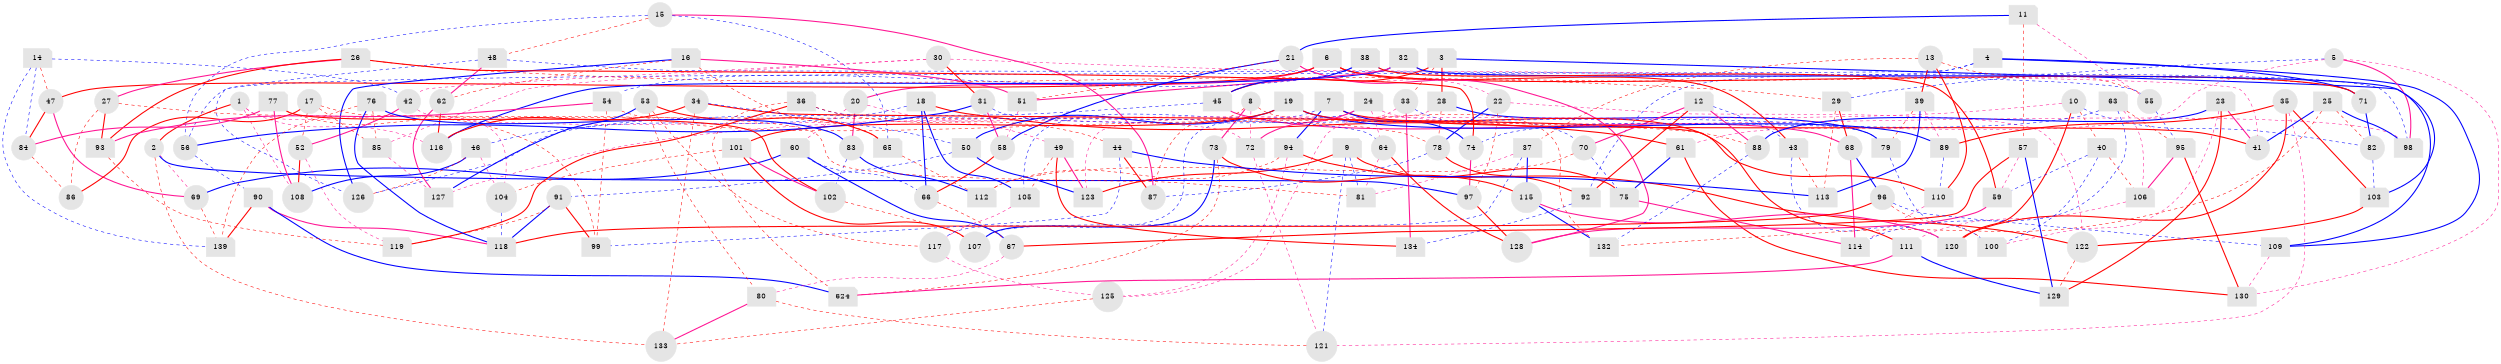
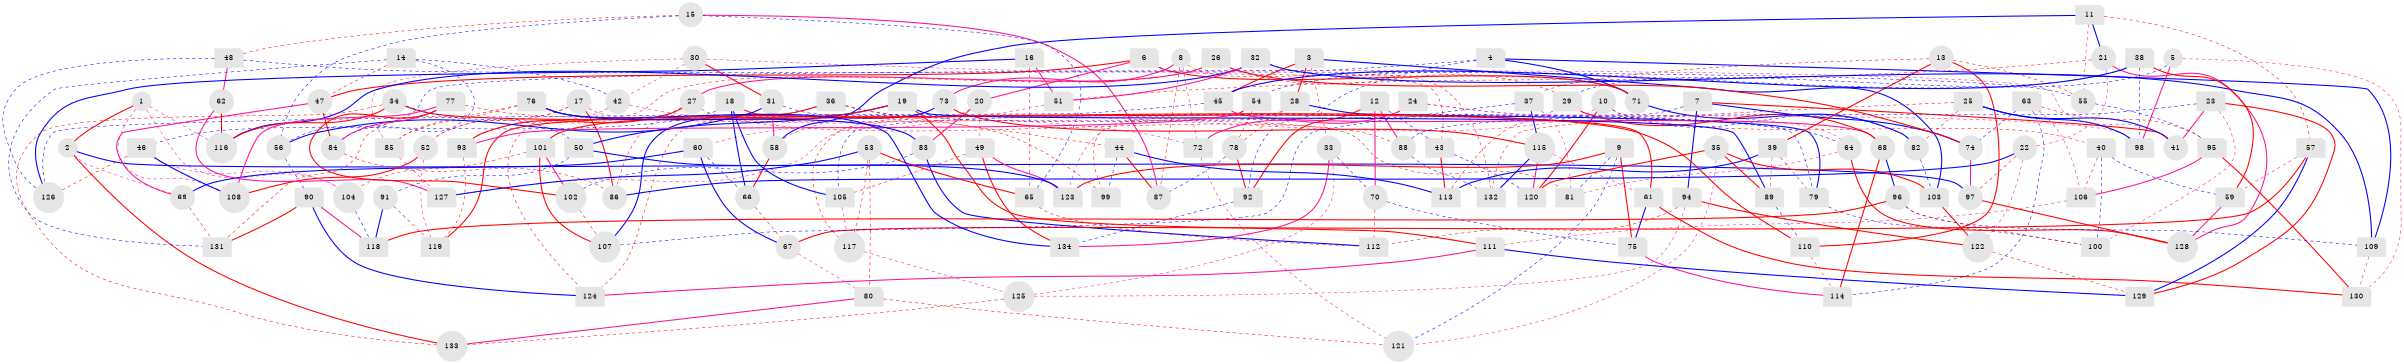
(562, 75) -> none
(1571, 77) -> (1322, 76)
(218, 79) -> (740, 80)
(1108, 99) -> (1418, 27)
(2175, 110) -> (1614, 182)
(1985, 119) -> (1803, 115)
(1467, 123) -> (1321, 179)
(348, 132) -> (520, 121)
(1808, 173) -> (1443, 173)
(396, 195) -> (890, 137)
(1853, 199) -> (1863, 214)
(1177, 205) -> (1058, 115)
(578, 222) -> none
(221, 247) -> (217, 247)
(843, 297) -> (590, 297)
(361, 313) -> (238, 282)
